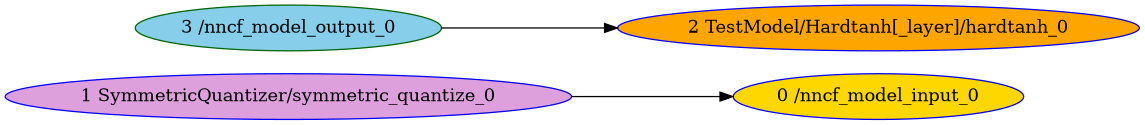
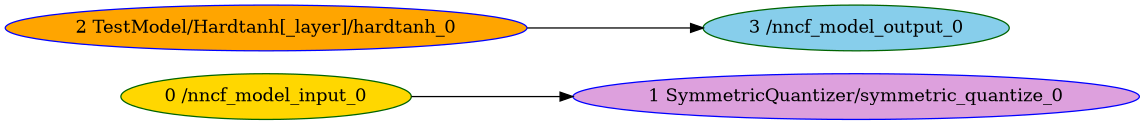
(523, 28) -> (609, 28)
(646, 97) -> (486, 97)
(878, 97) -> (266, 97)
